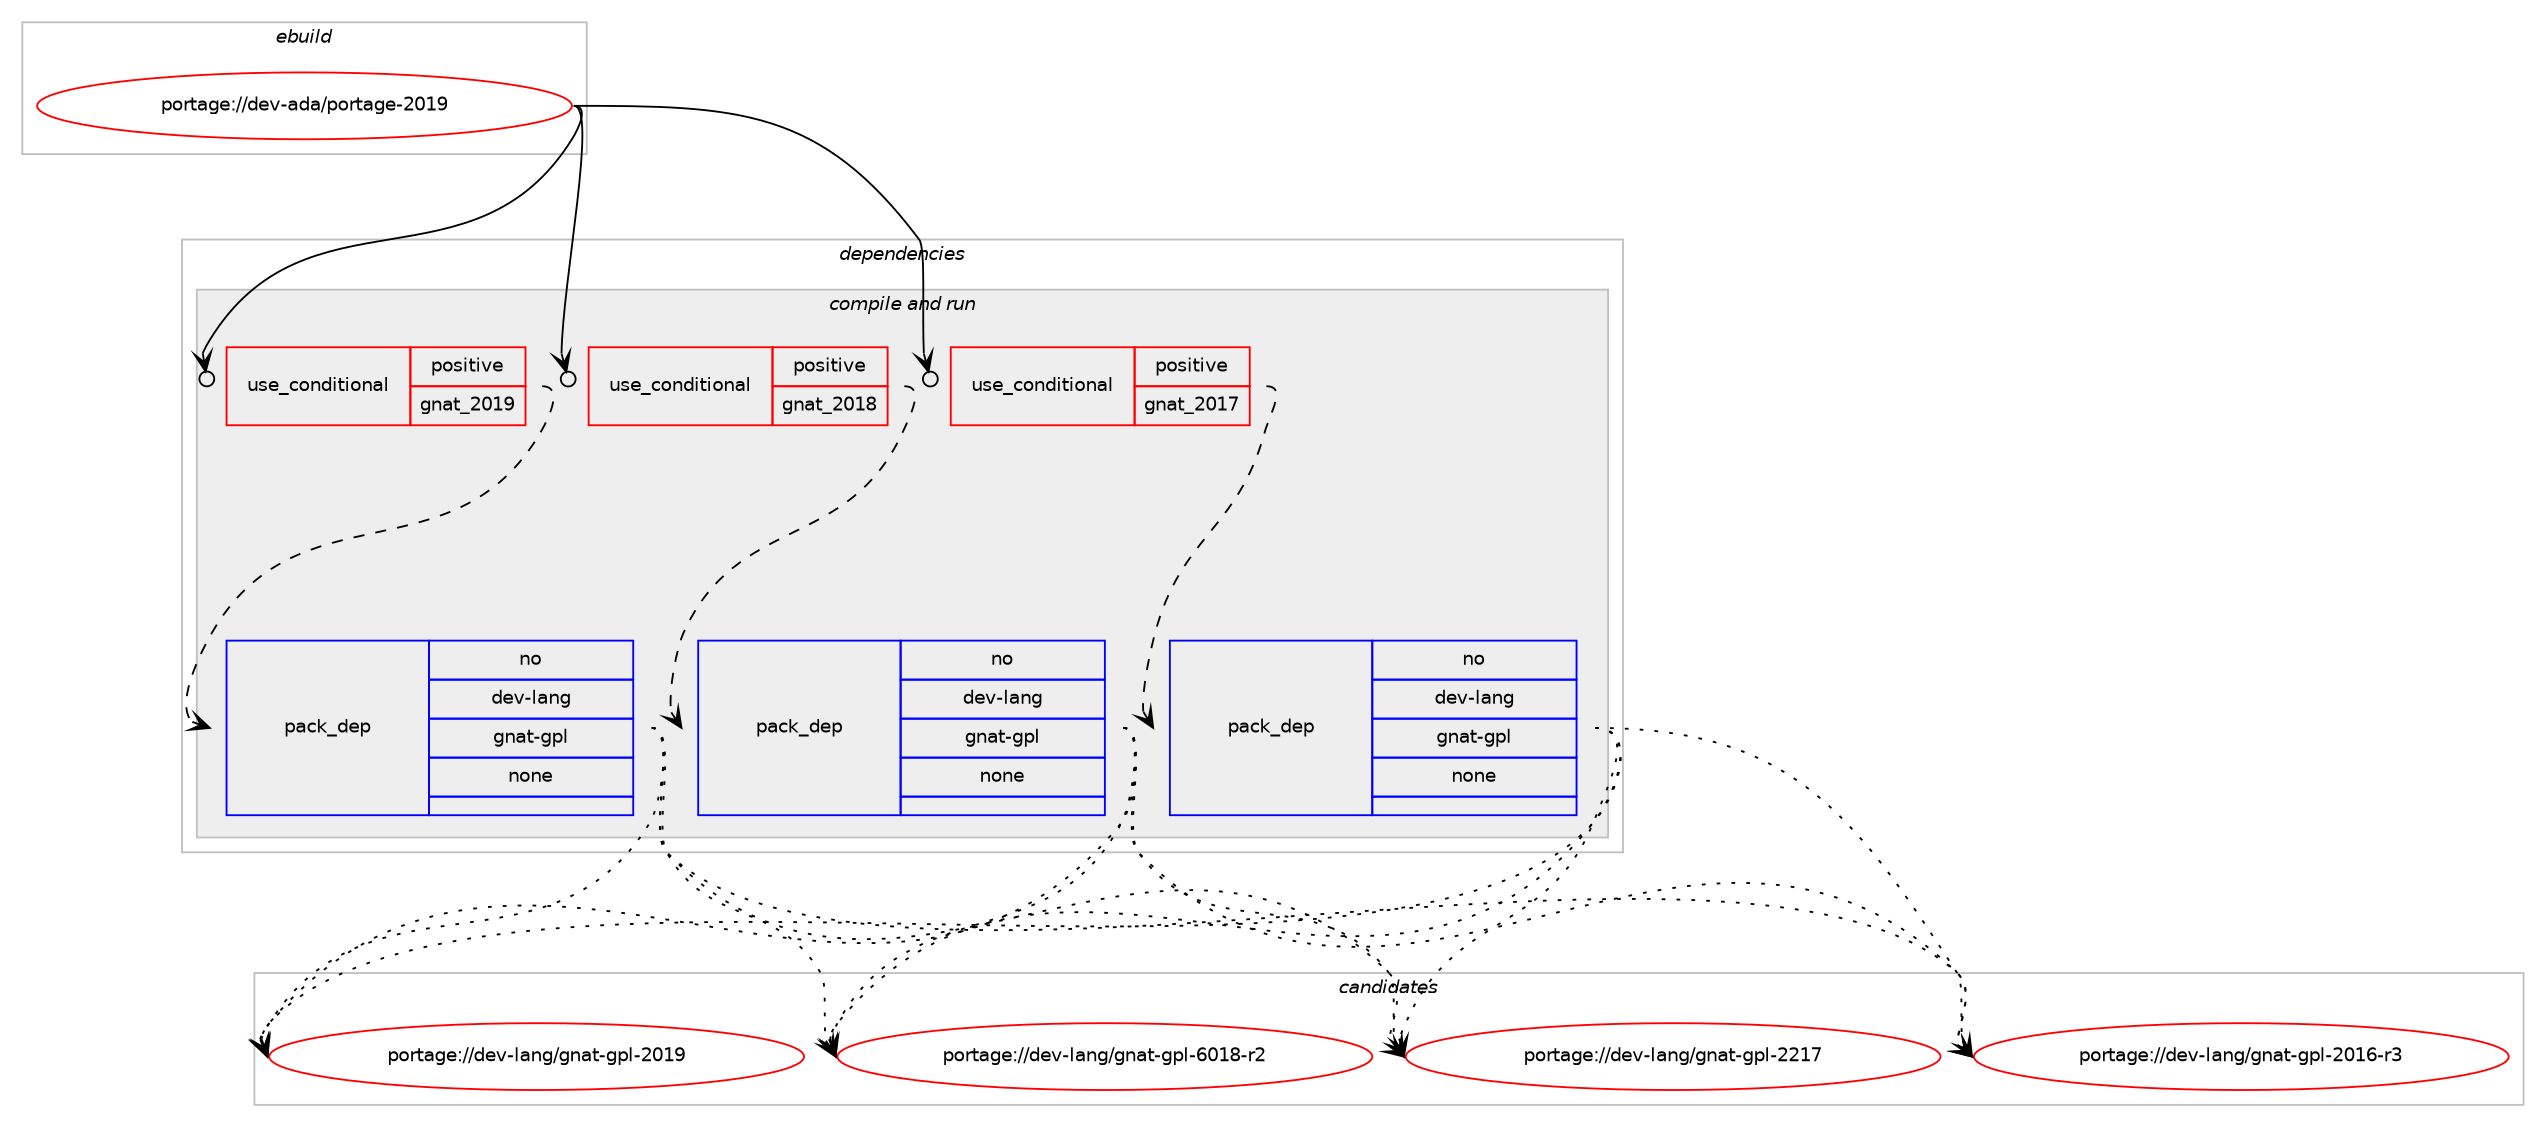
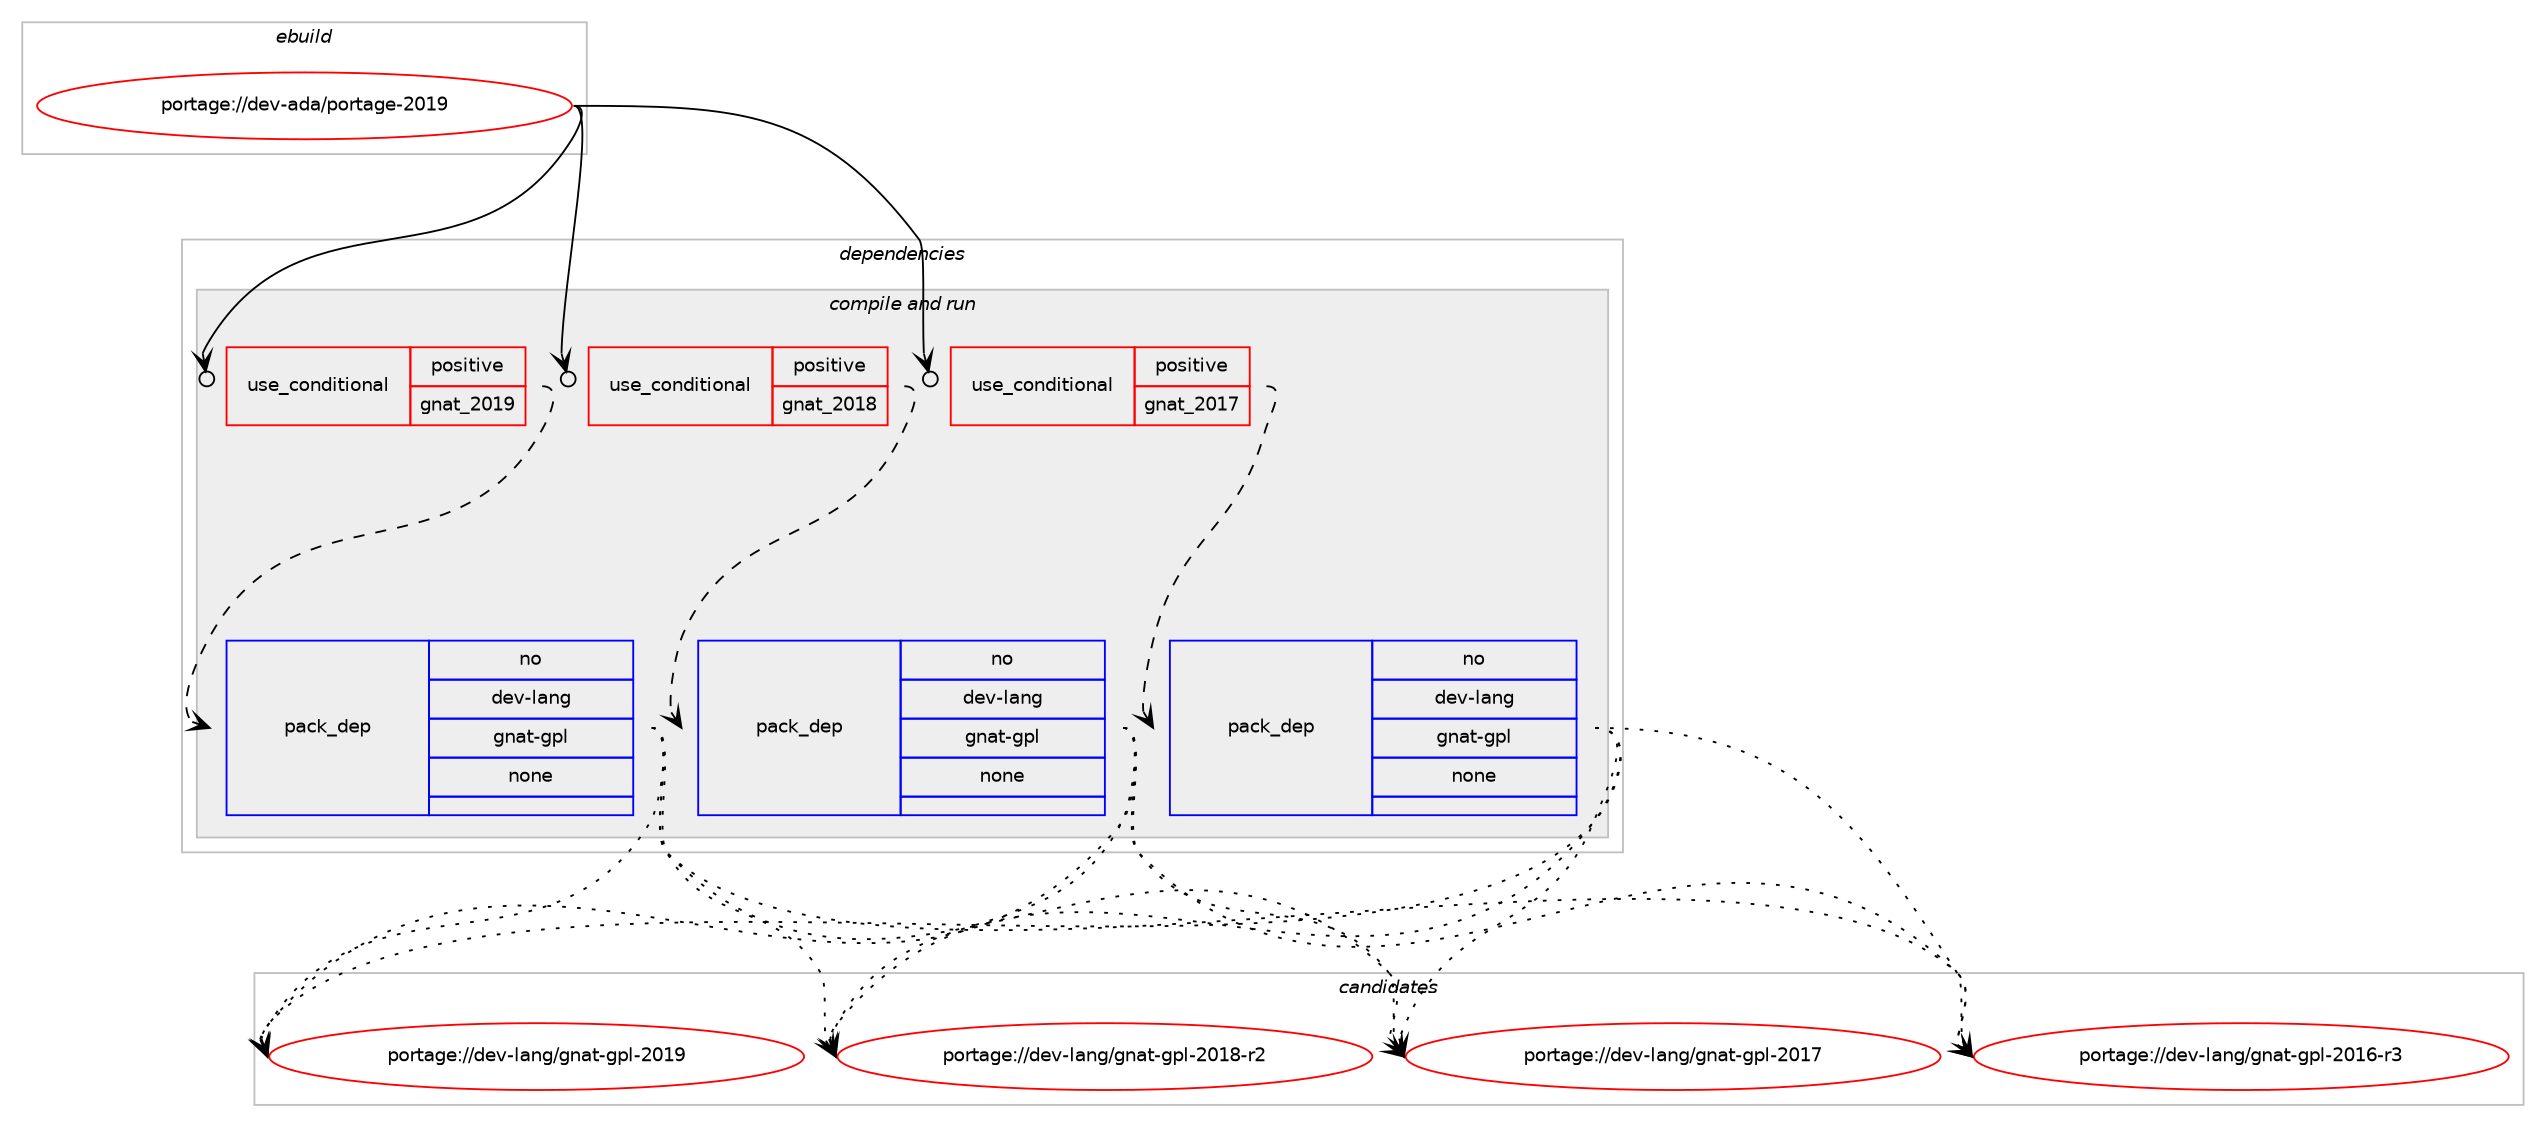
(1105, 1057) -> (1105, 1057)
(1673, 1057) -> (1673, 1057)
